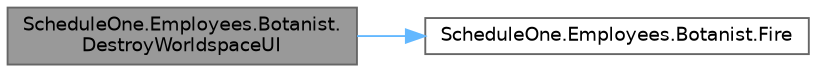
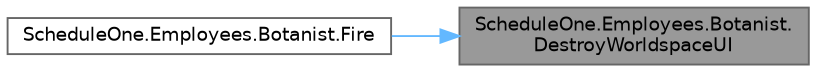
(381, 36) -> (416, 36)
